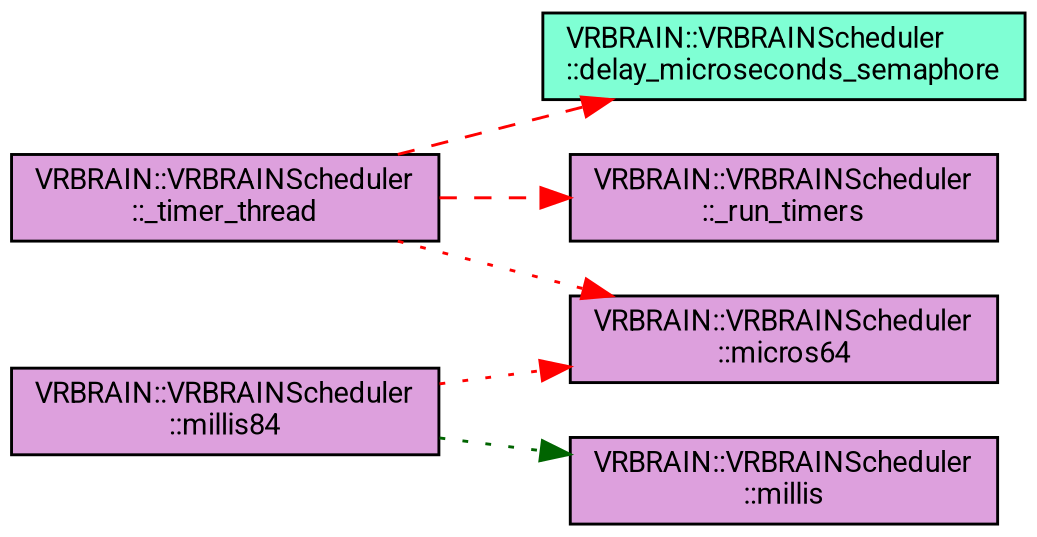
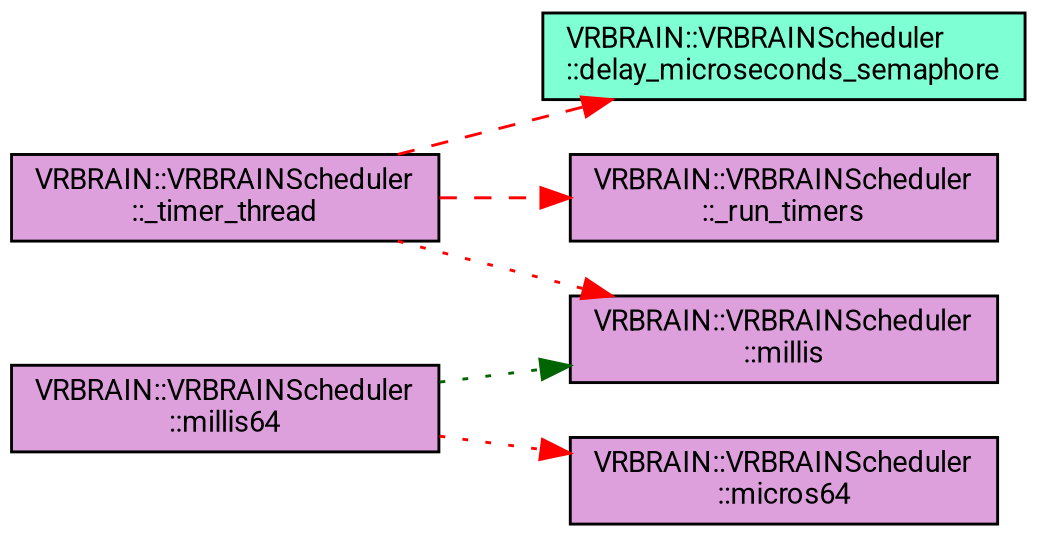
(491, 265) -> (491, 265)
(225, 411) -> (225, 409)
